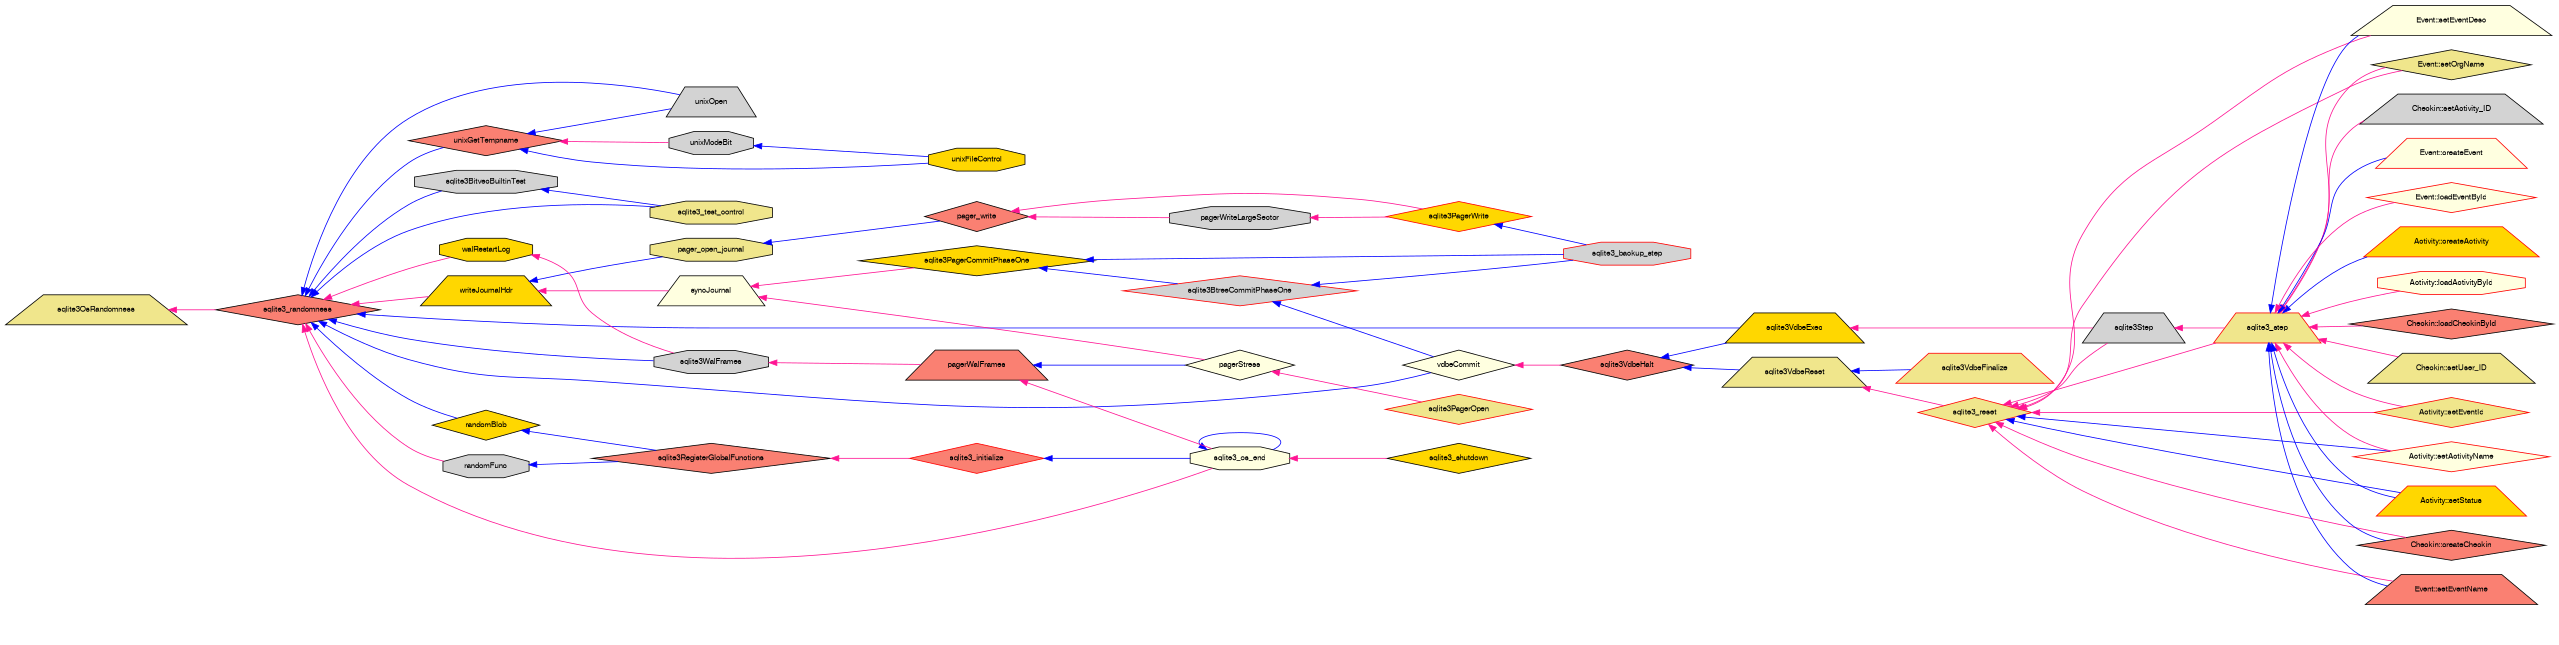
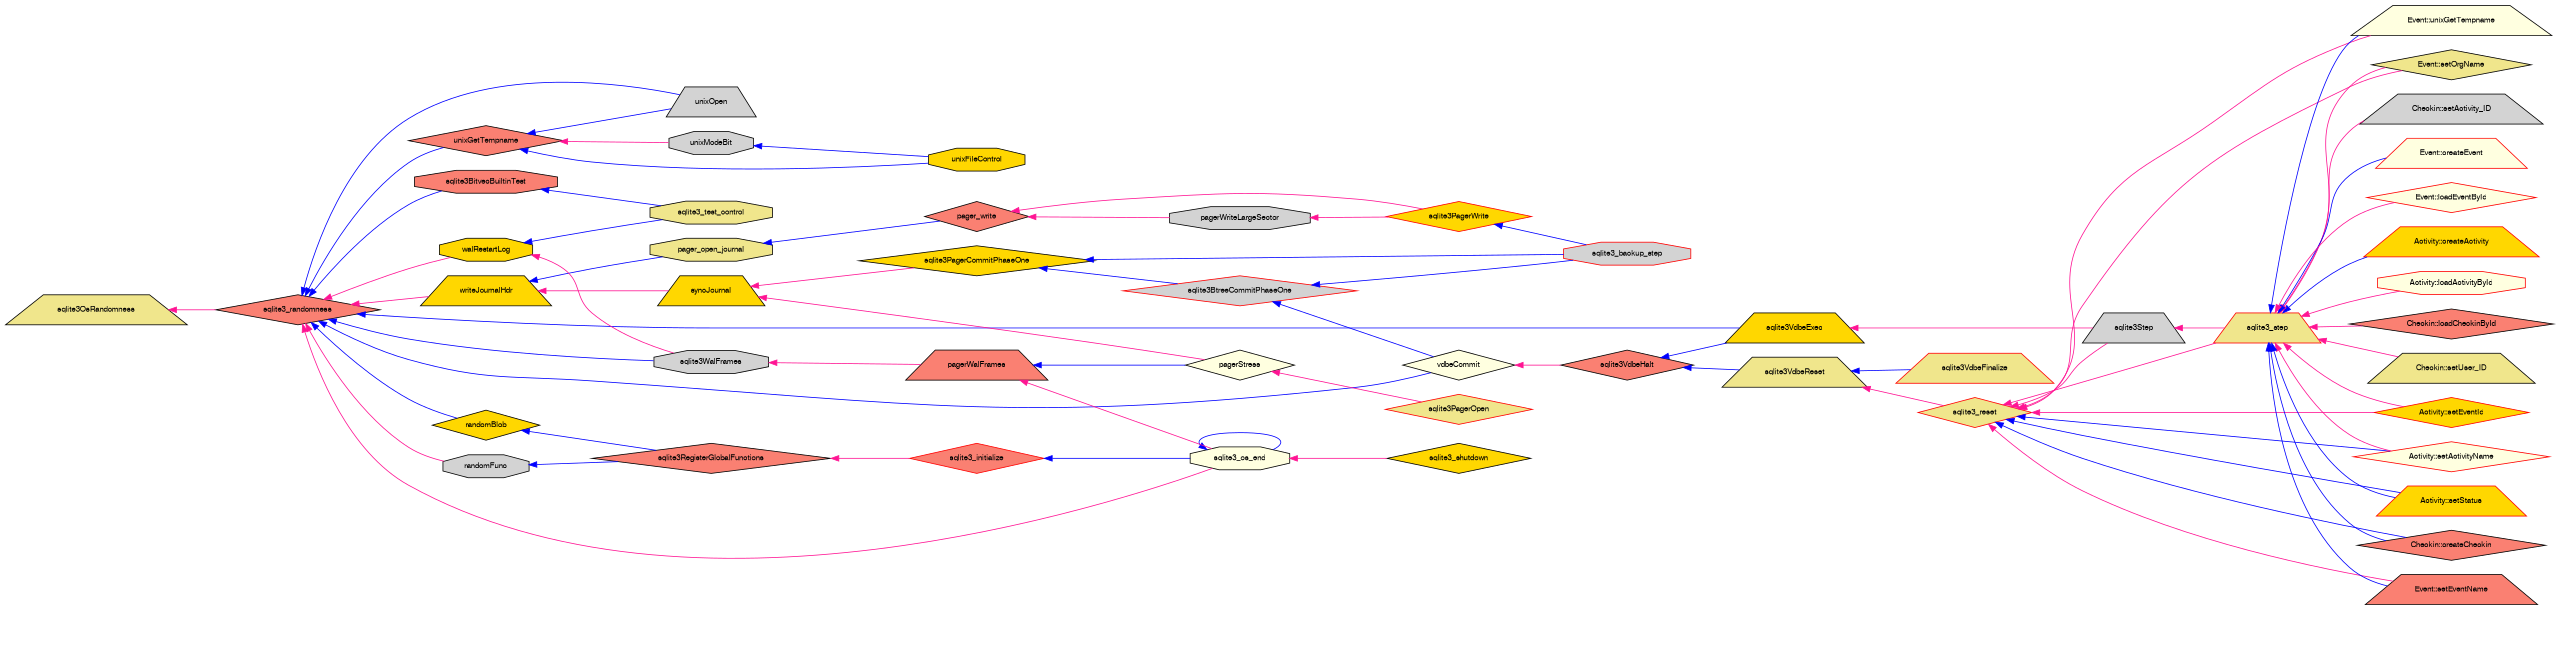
(2451, 21) -> (2451, 21)
(486, 182) -> (486, 182)
(476, 214) -> (597, 230)
(711, 291) -> (711, 291)
(2451, 413) -> (2451, 413)
(2201, 493) -> (2201, 493)
